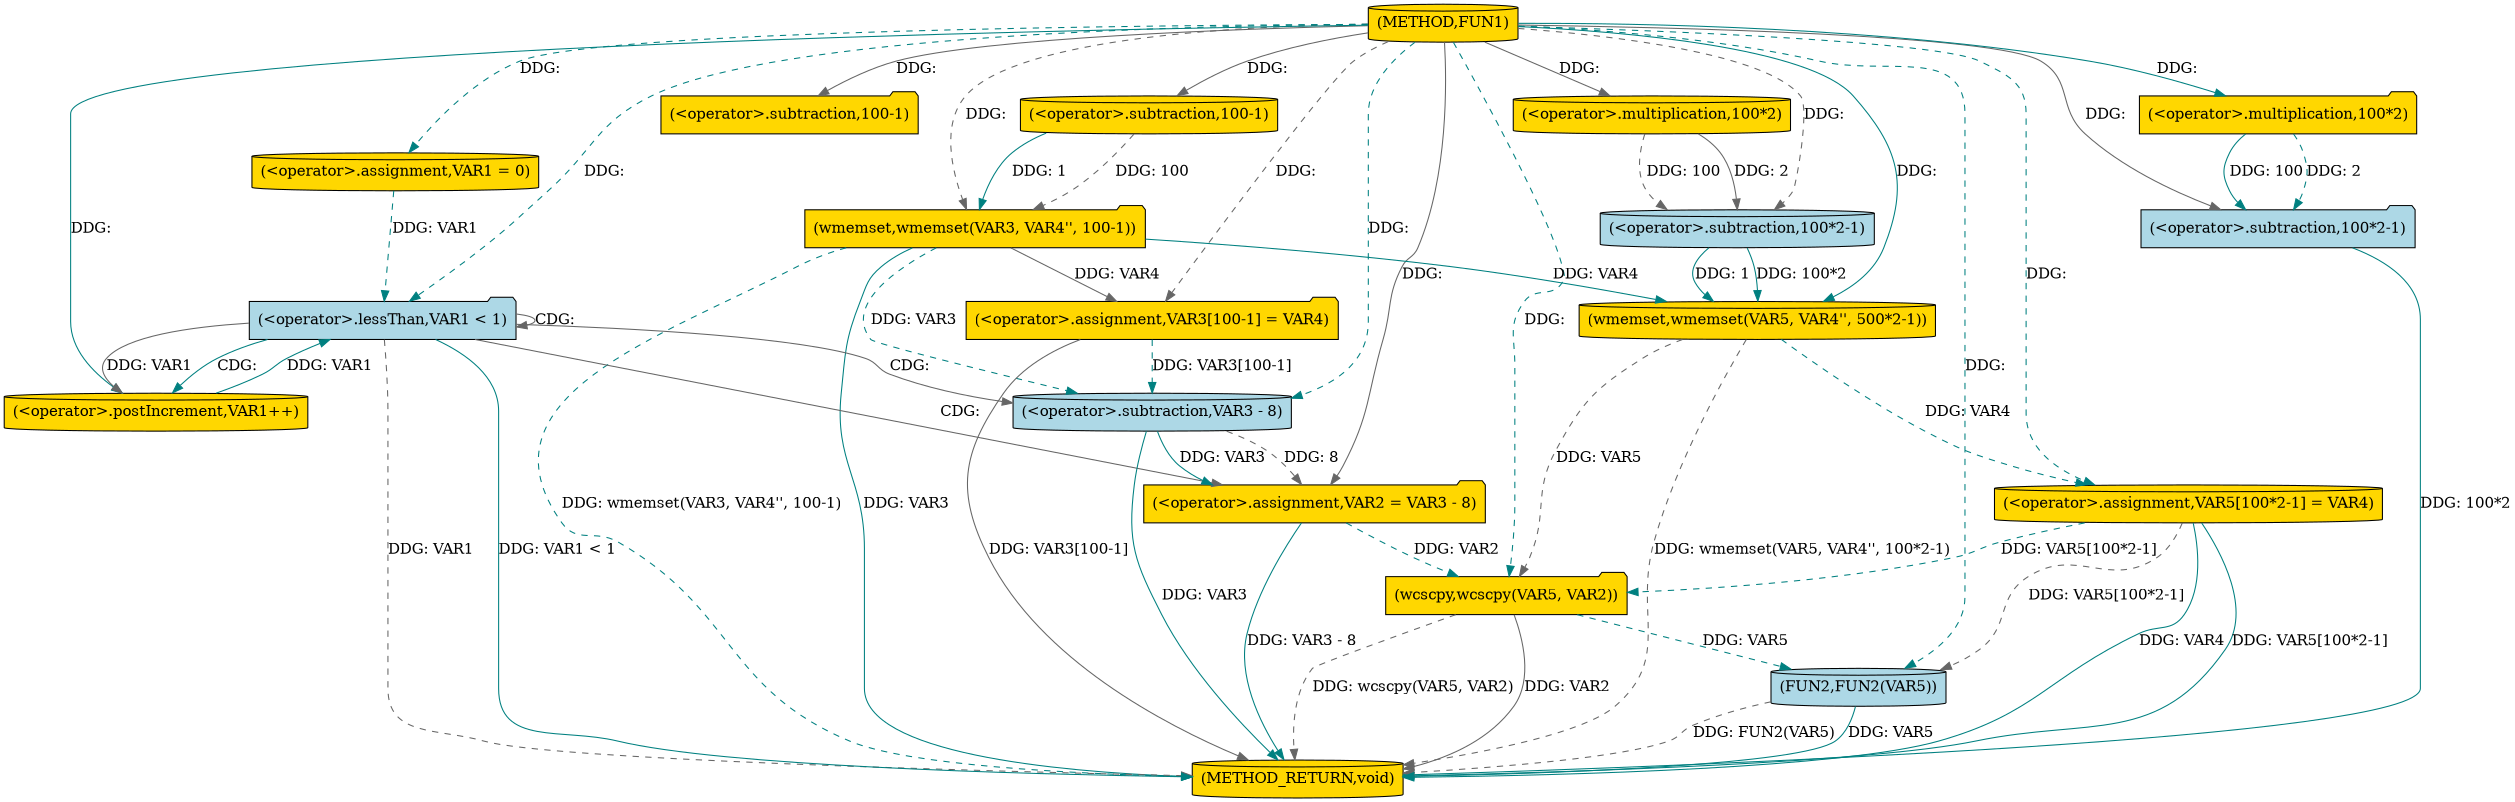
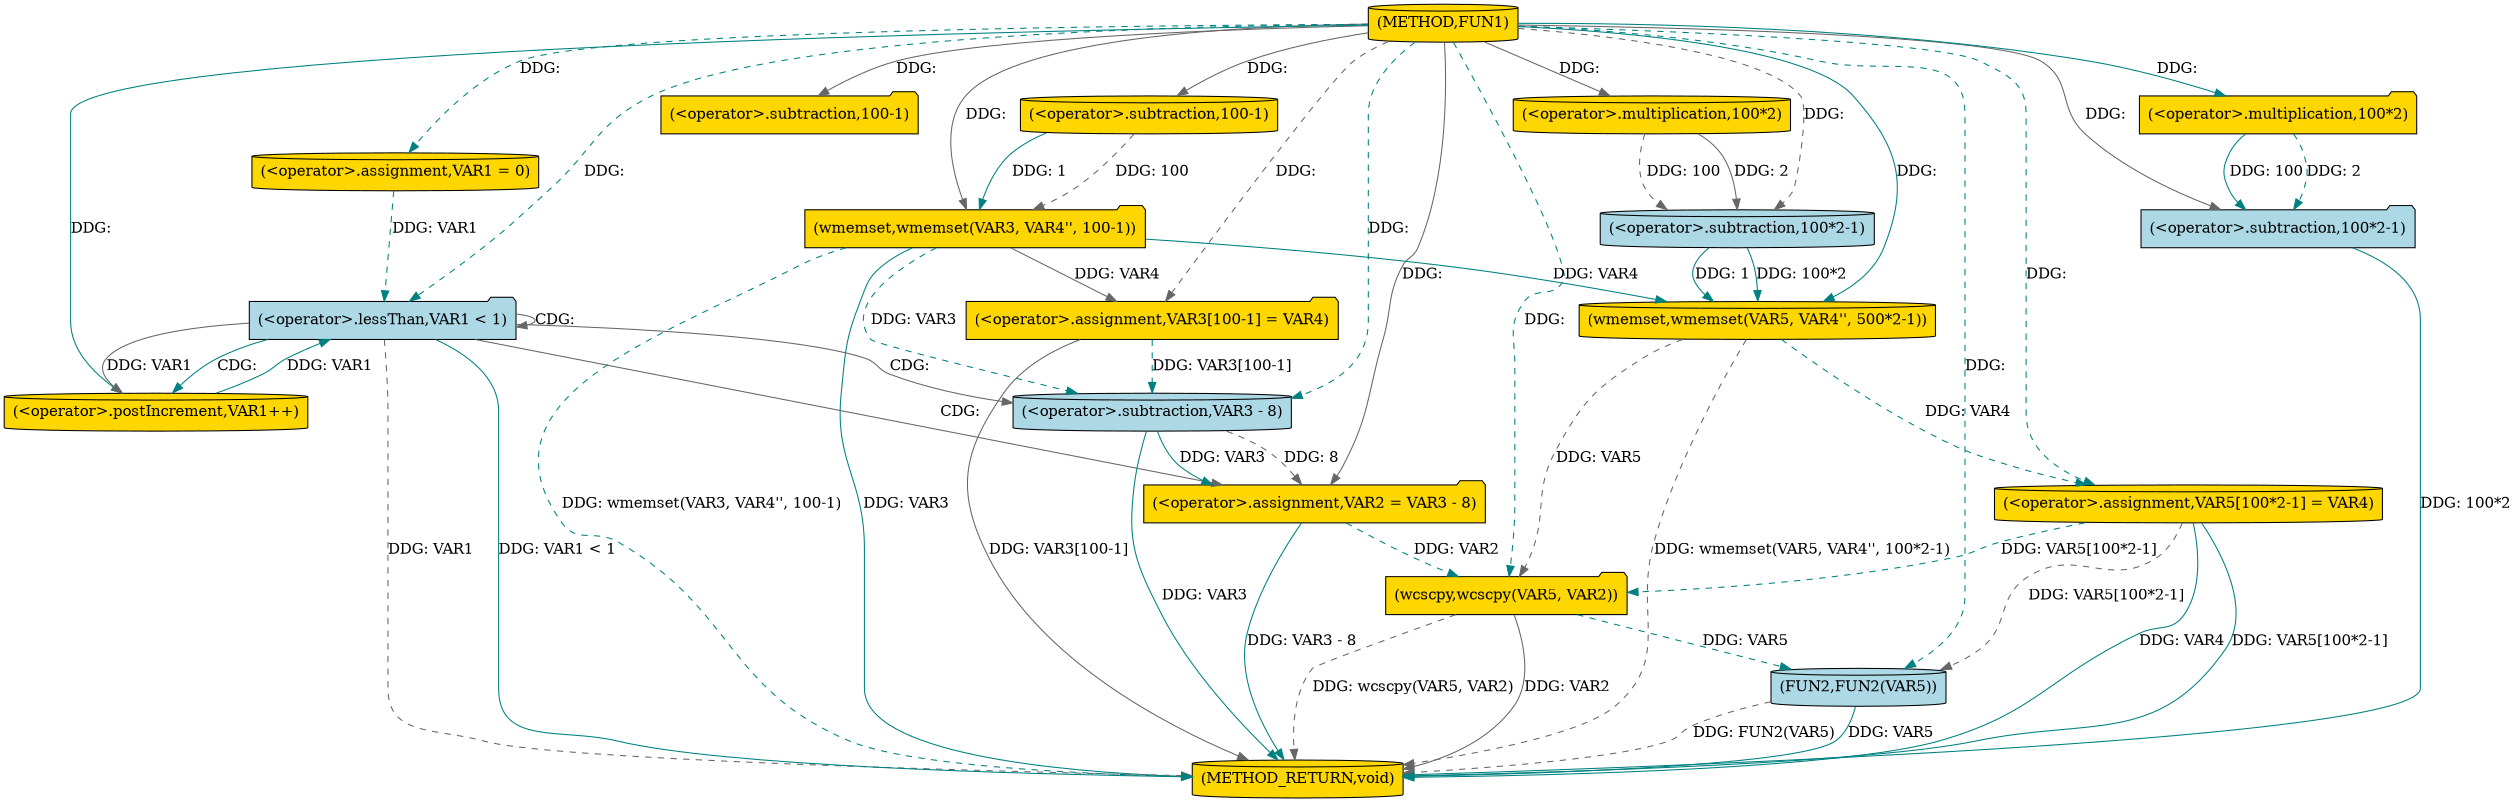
(1107, 44) -> (1107, 44)
